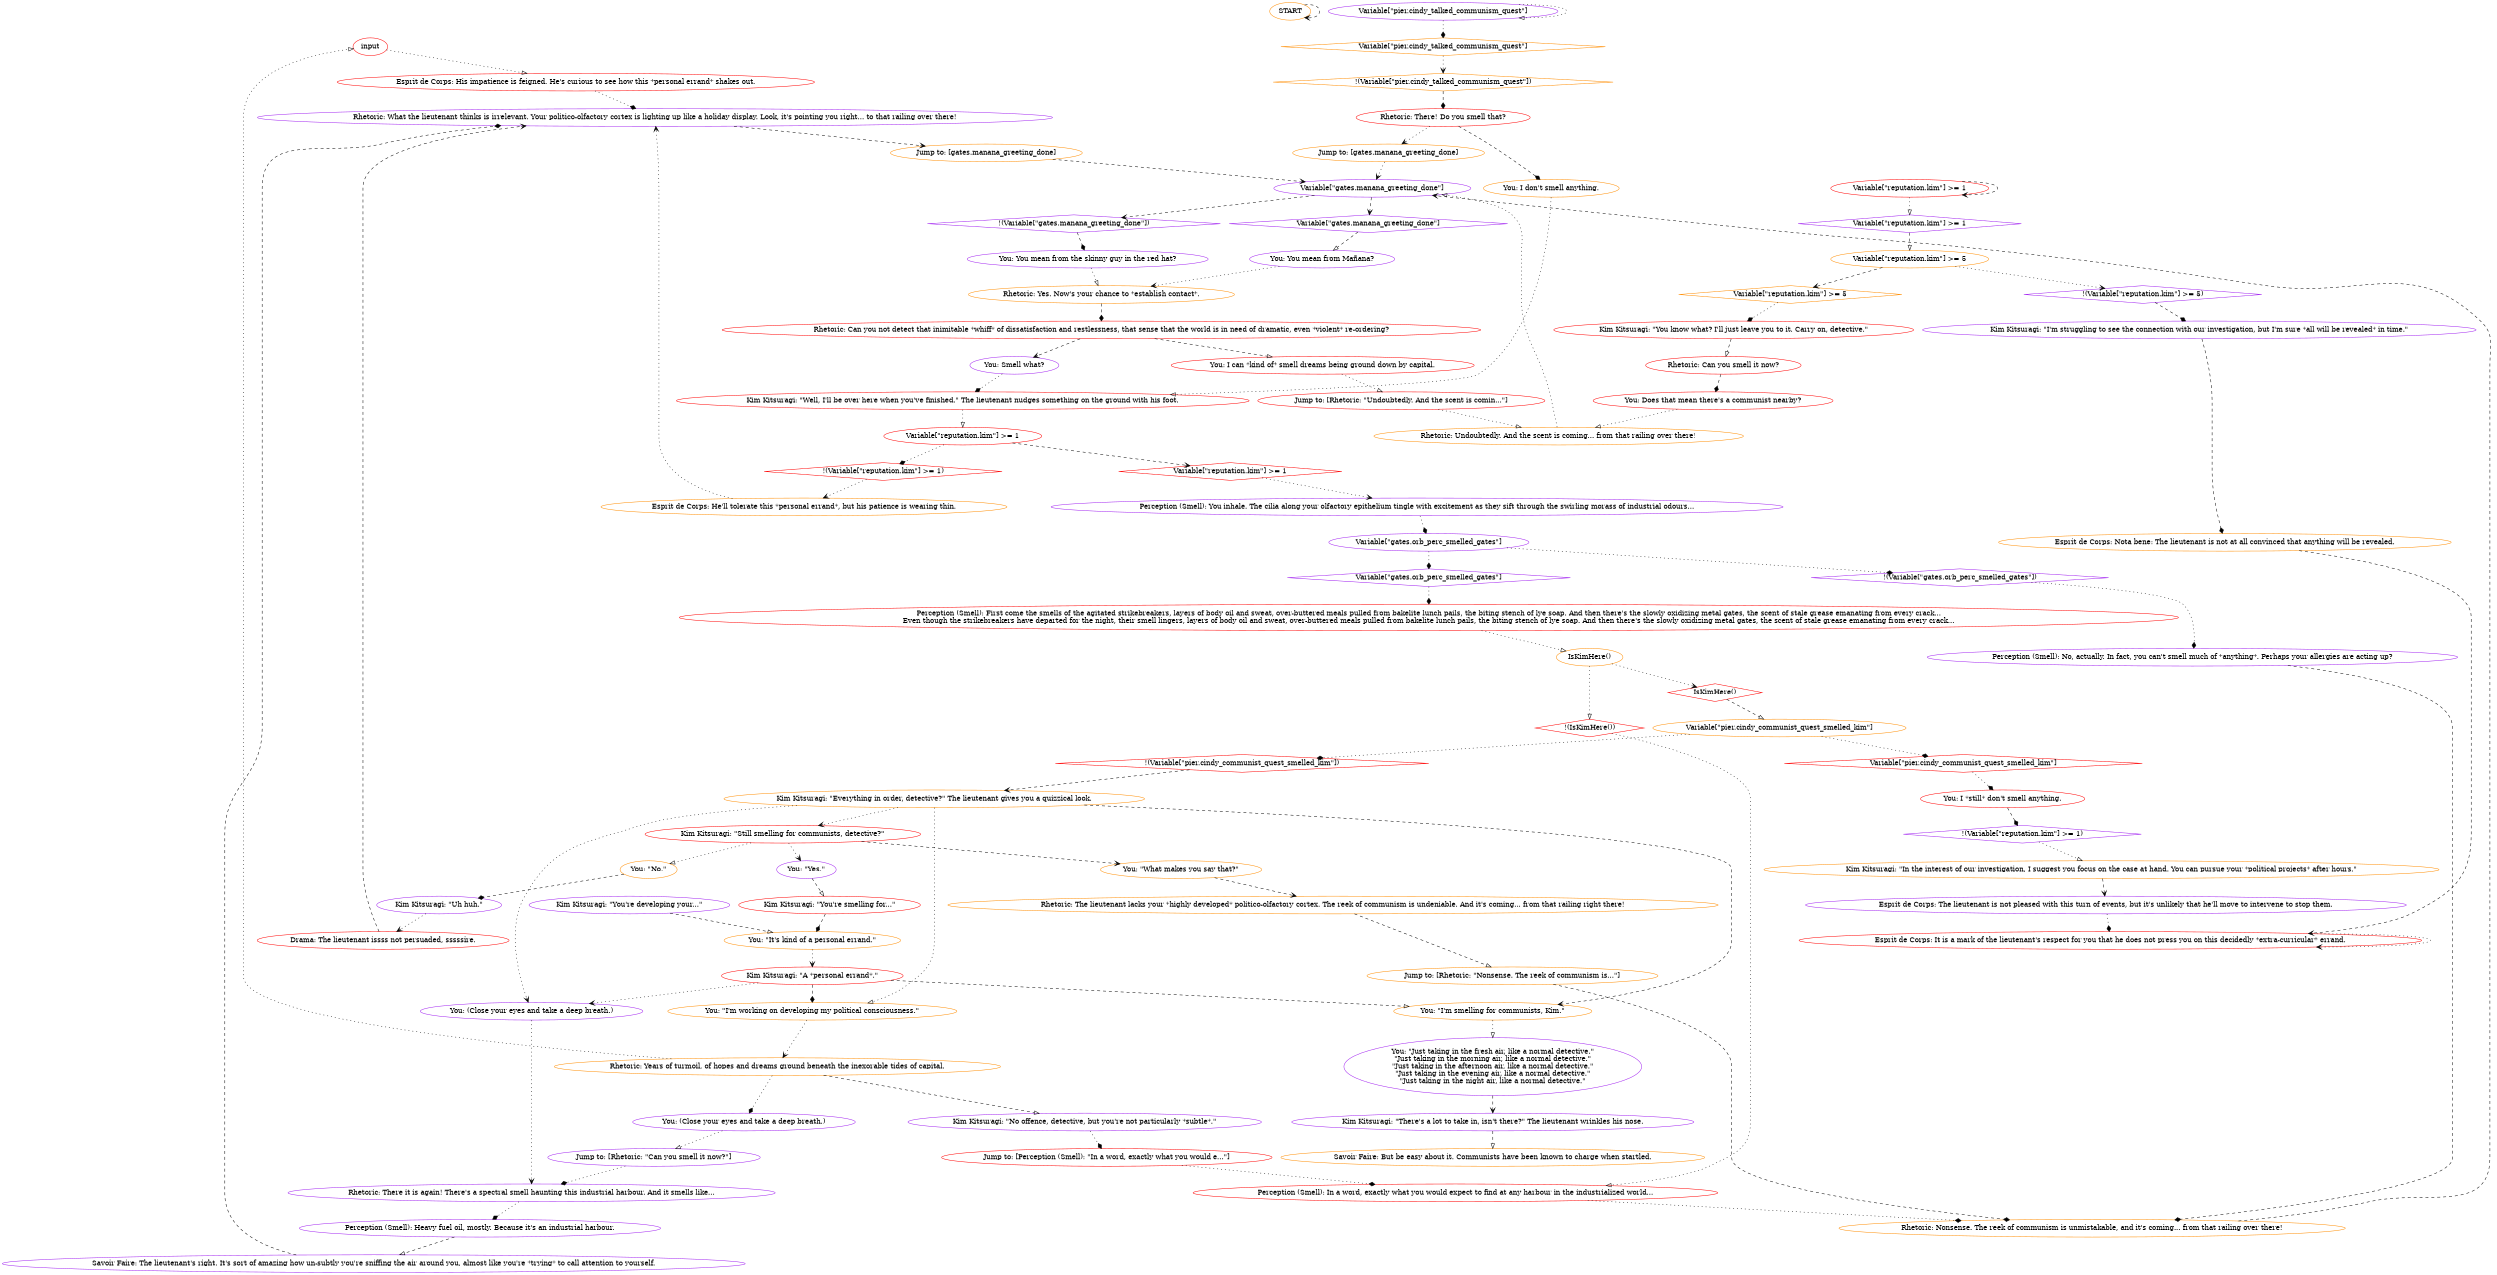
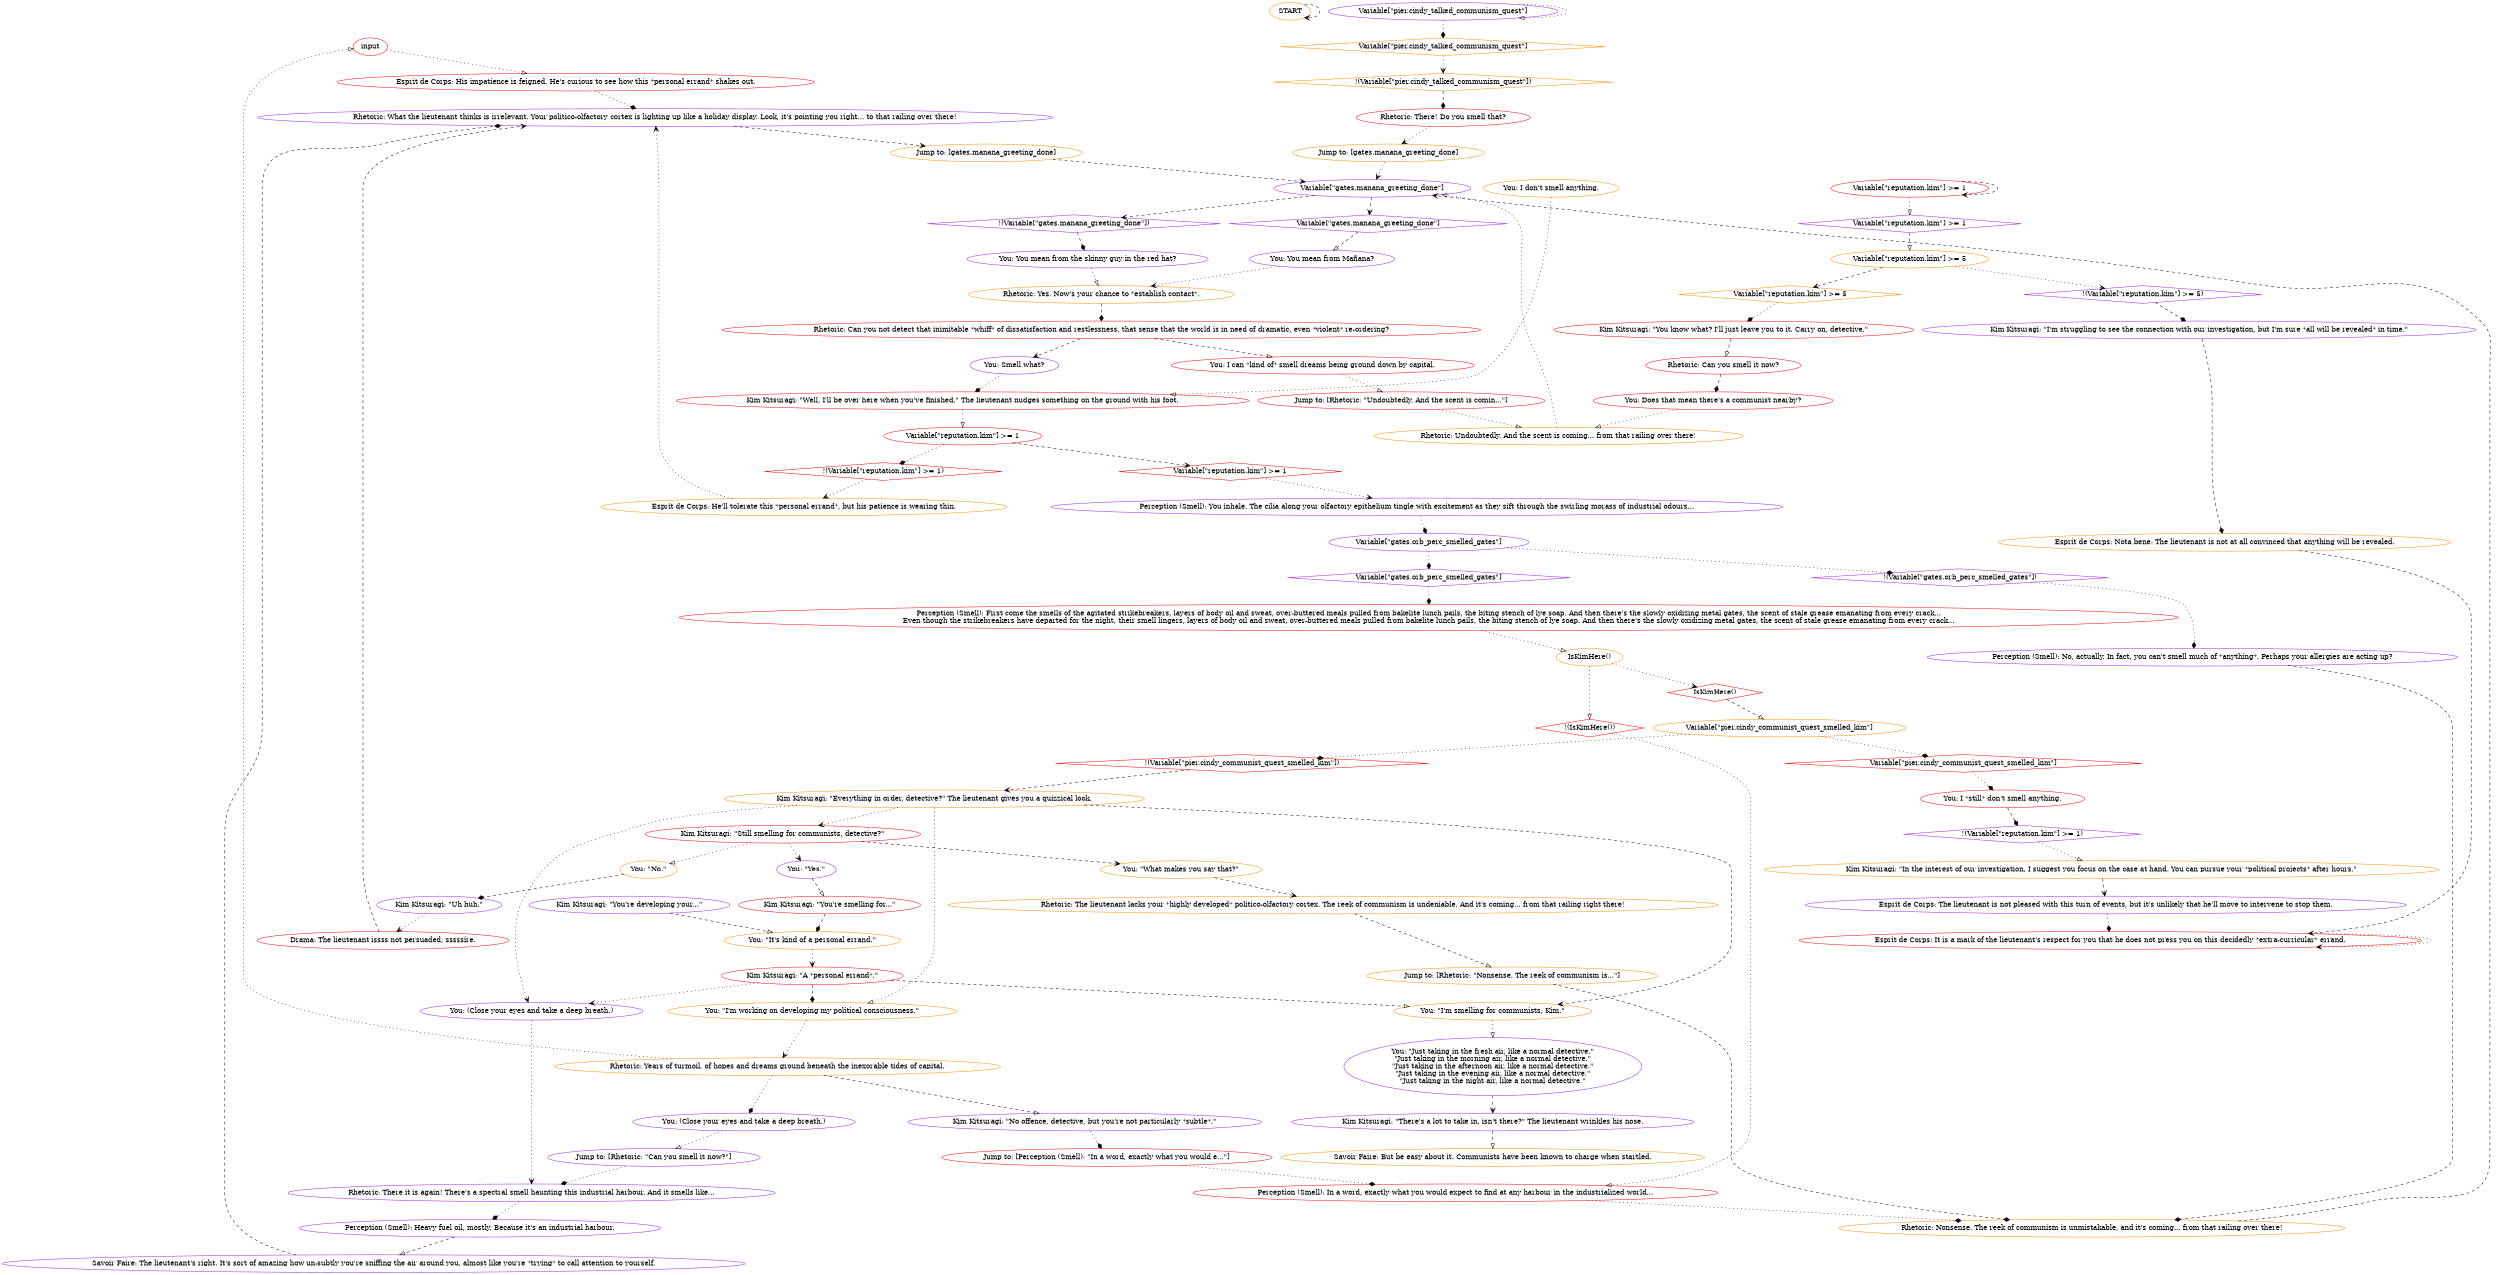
(1498, 150) -> none
